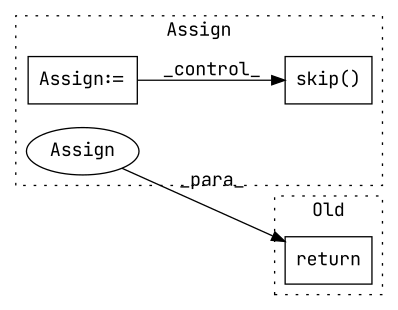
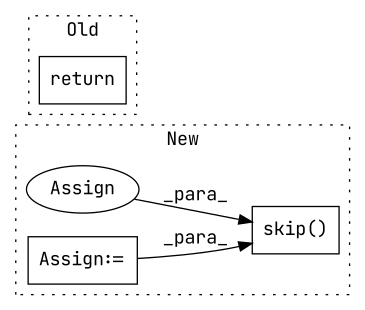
(199, 31) -> (183, 140)
(212, 70) -> (196, 239)
(197, 202) -> (187, 209)
